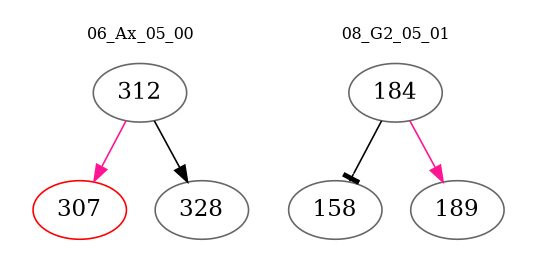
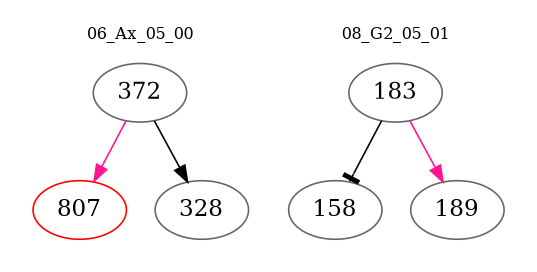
(140, 93) -> (140, 93)
(396, 93) -> (396, 93)
(80, 210) -> (80, 210)
